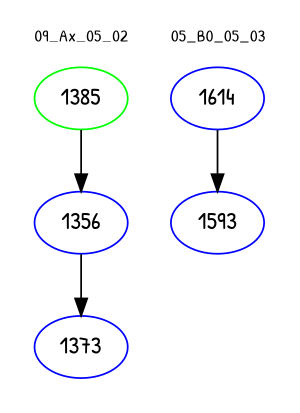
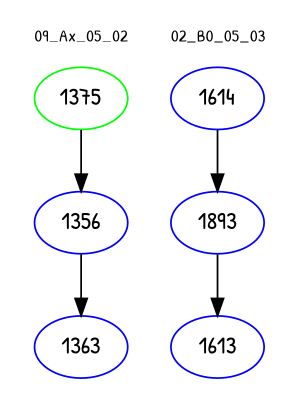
(218, 37) -> (218, 37)
(81, 98) -> (81, 98)
(218, 223) -> (218, 223)
(81, 347) -> (81, 347)
none -> (218, 347)
